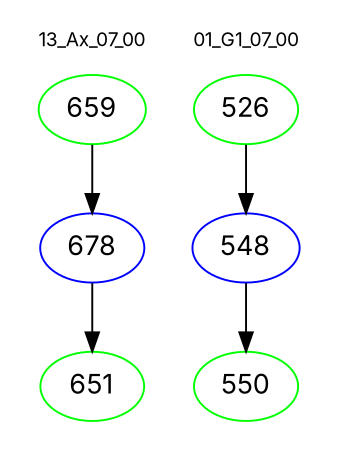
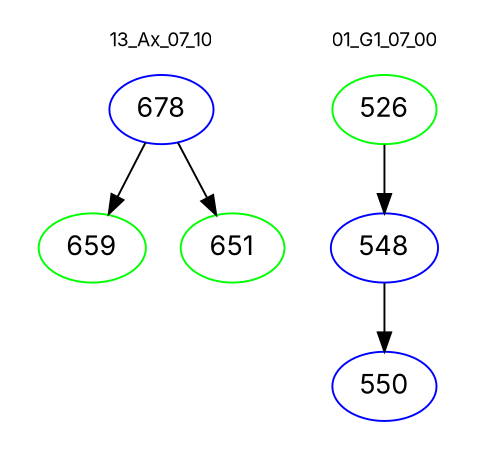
(92, 41) -> (161, 41)
(92, 169) -> (131, 170)
(246, 386) -> (384, 386)
